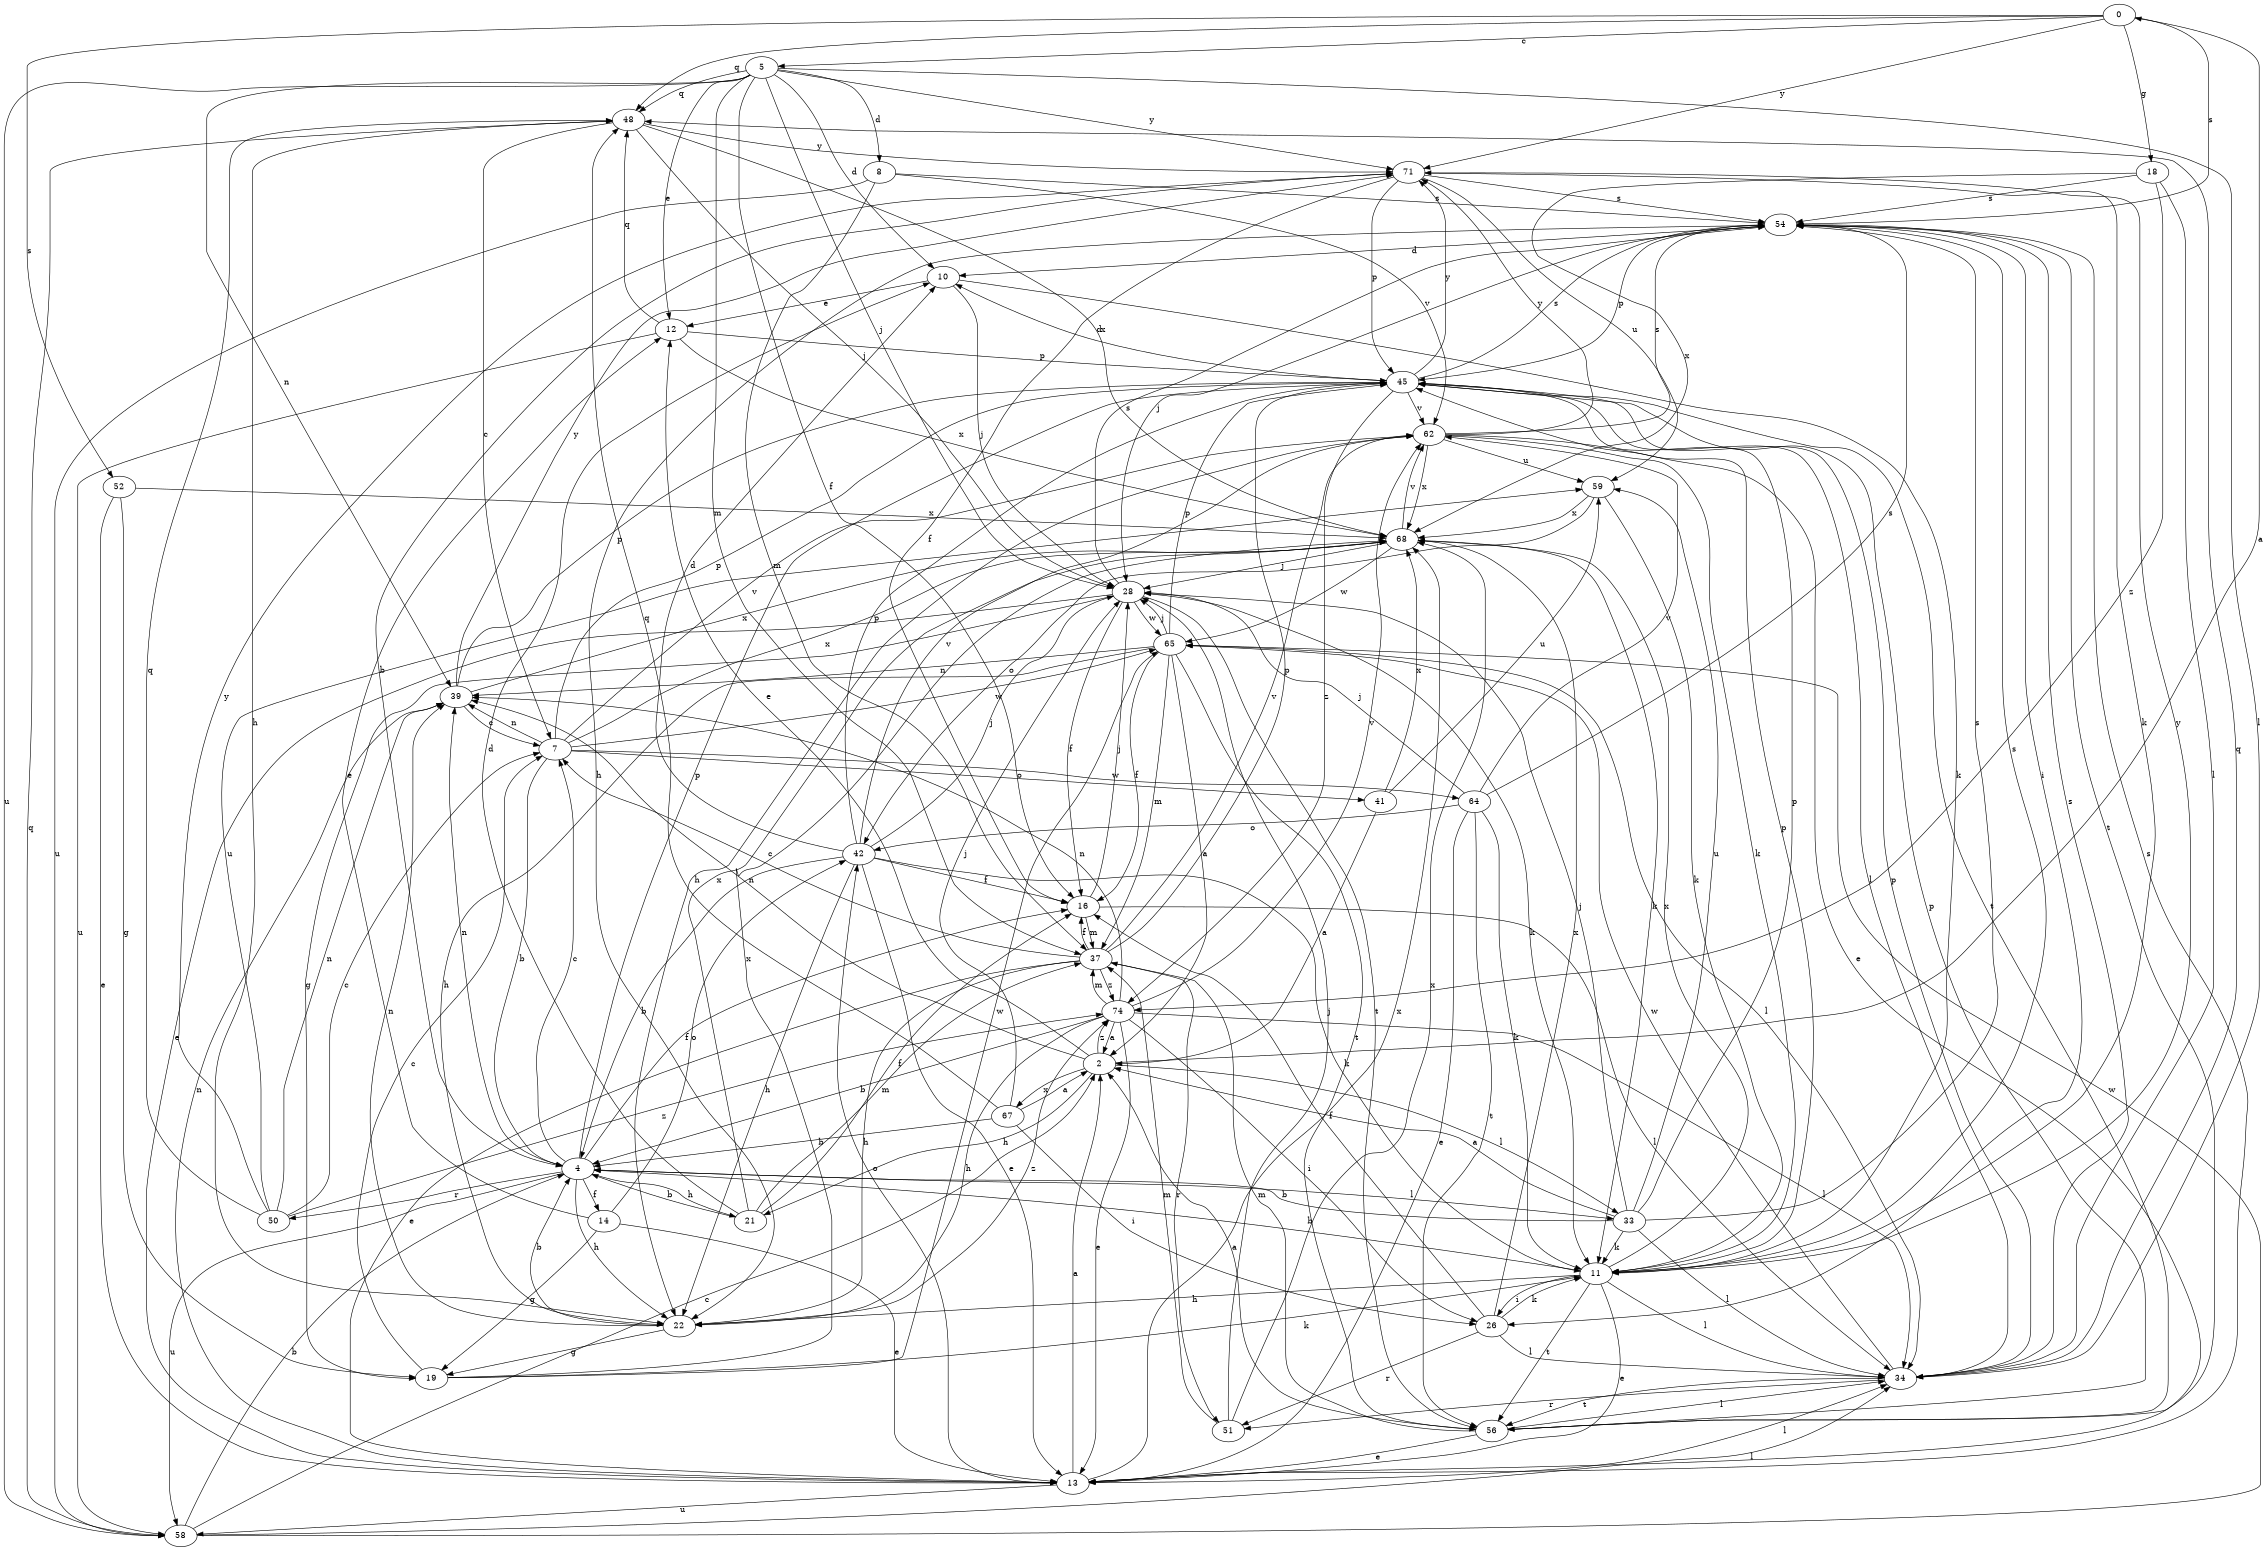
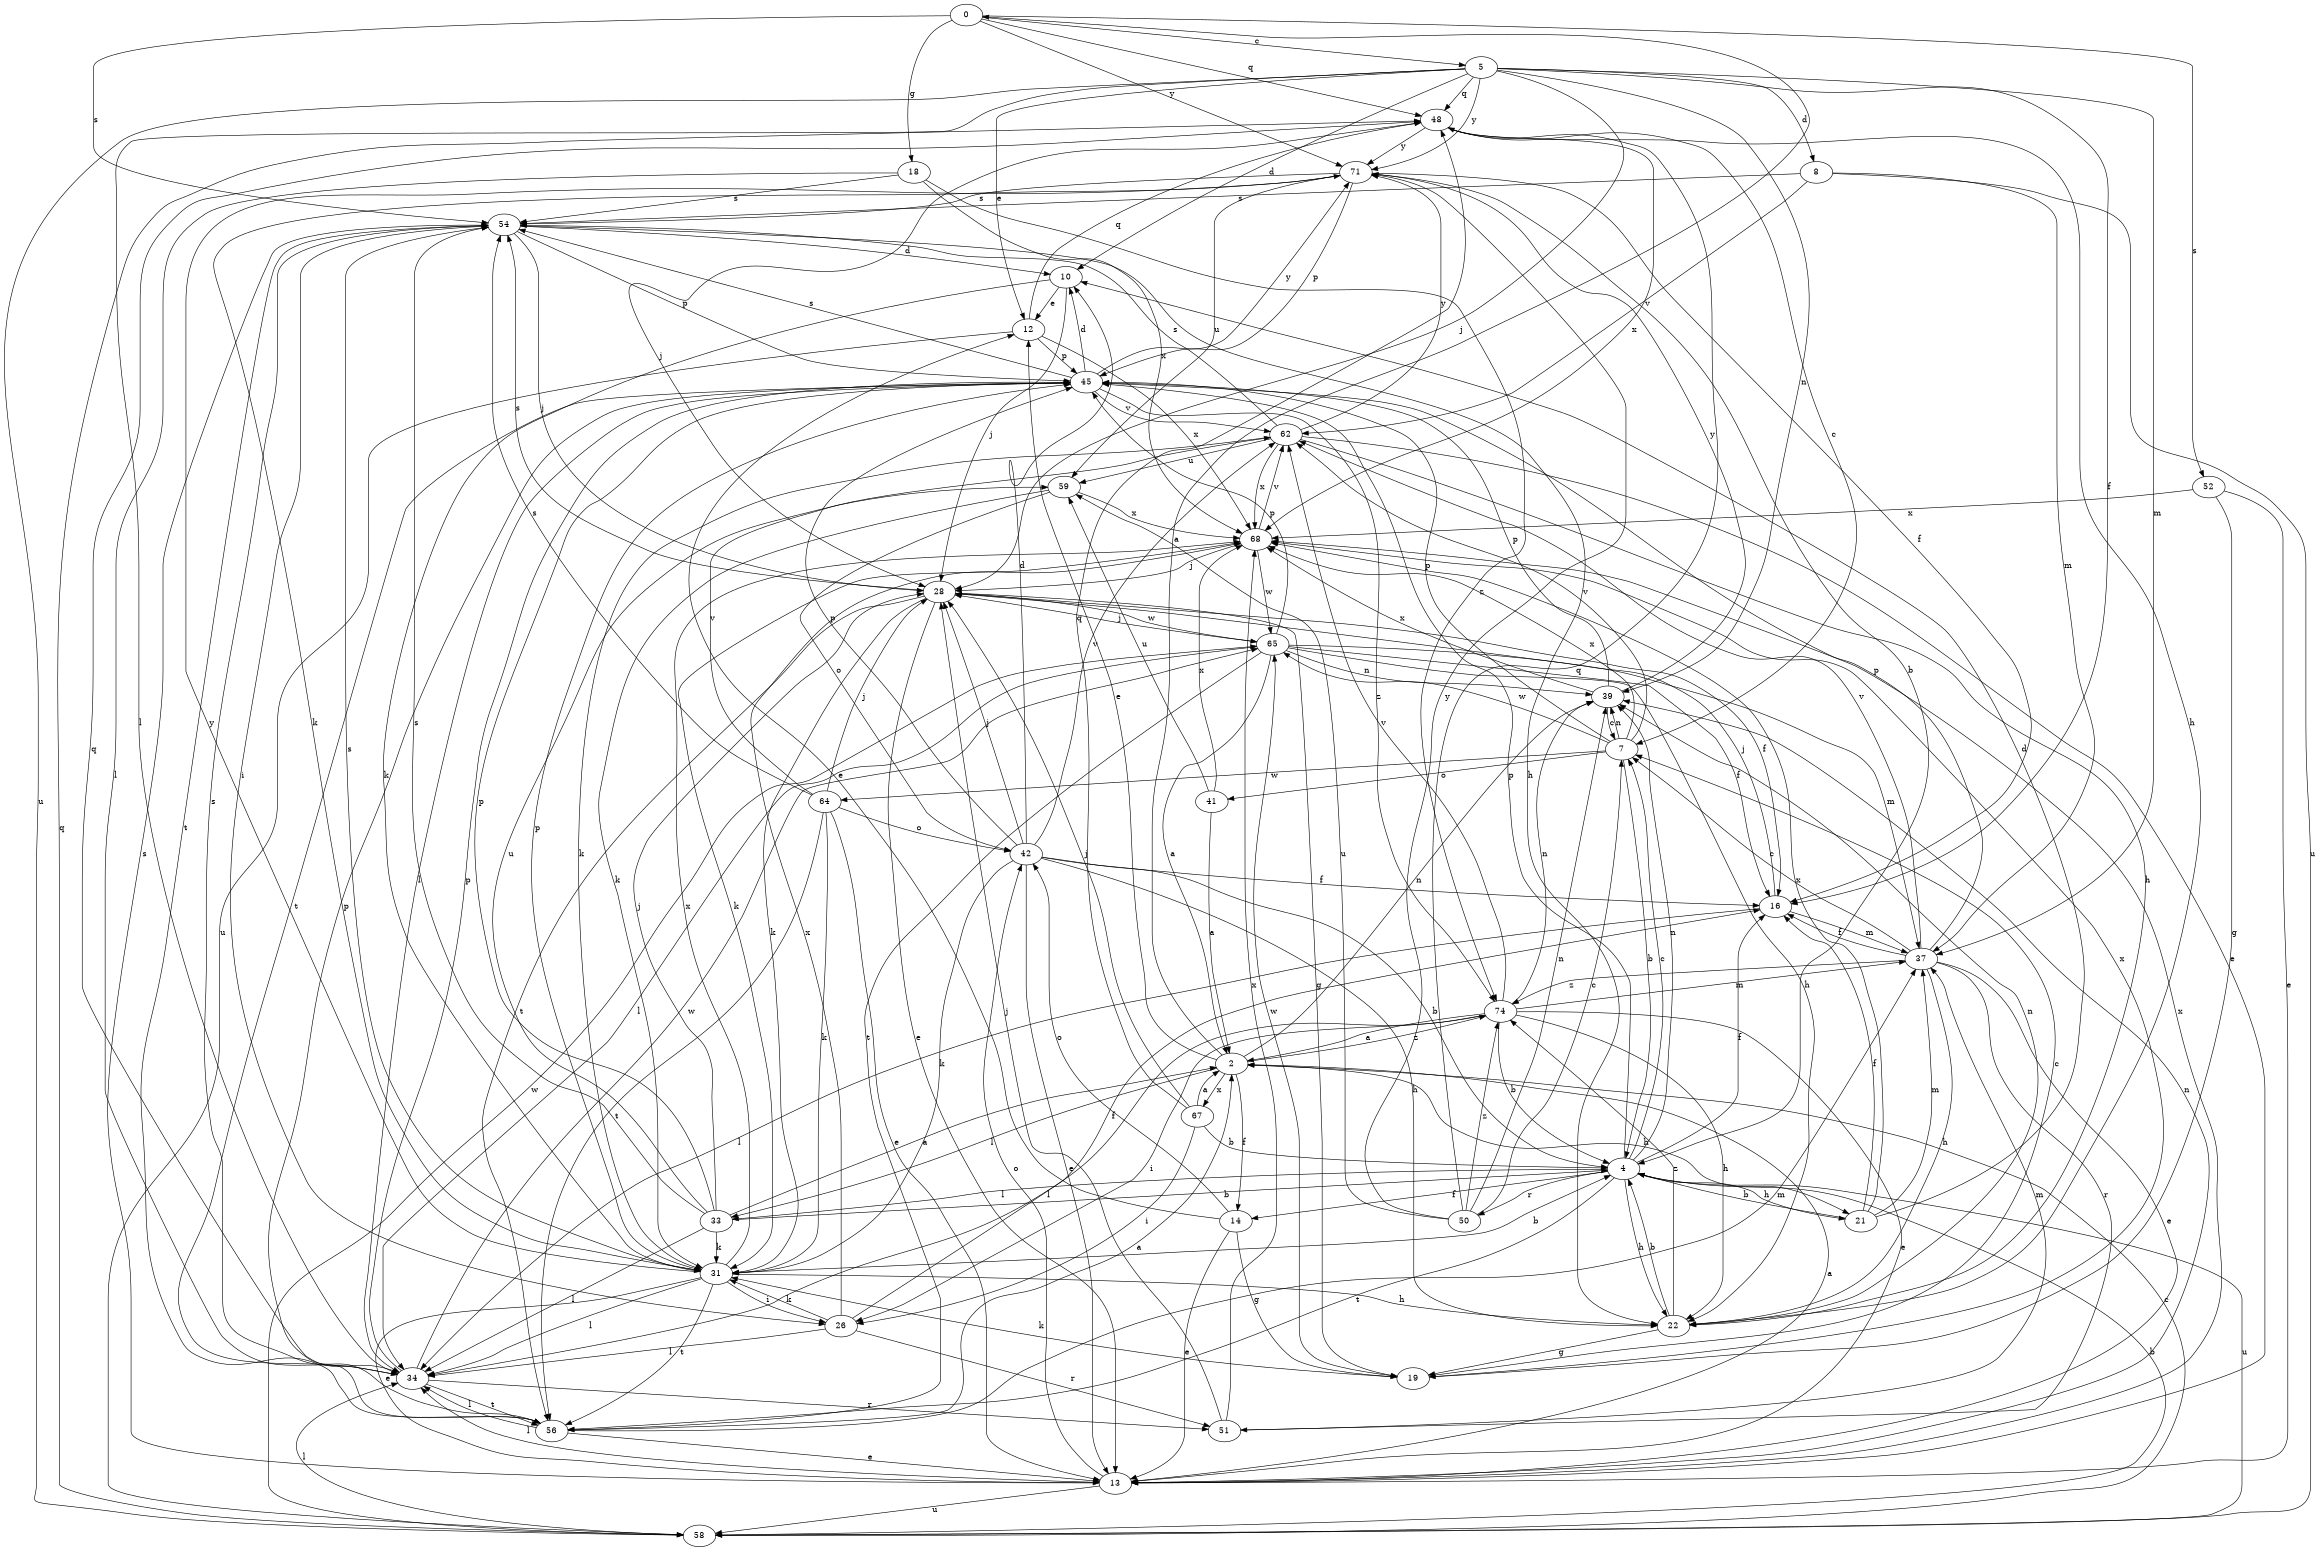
none -> (1243, 1139)
(1596, 1274) -> (716, 1274)
none -> (1141, 1374)
